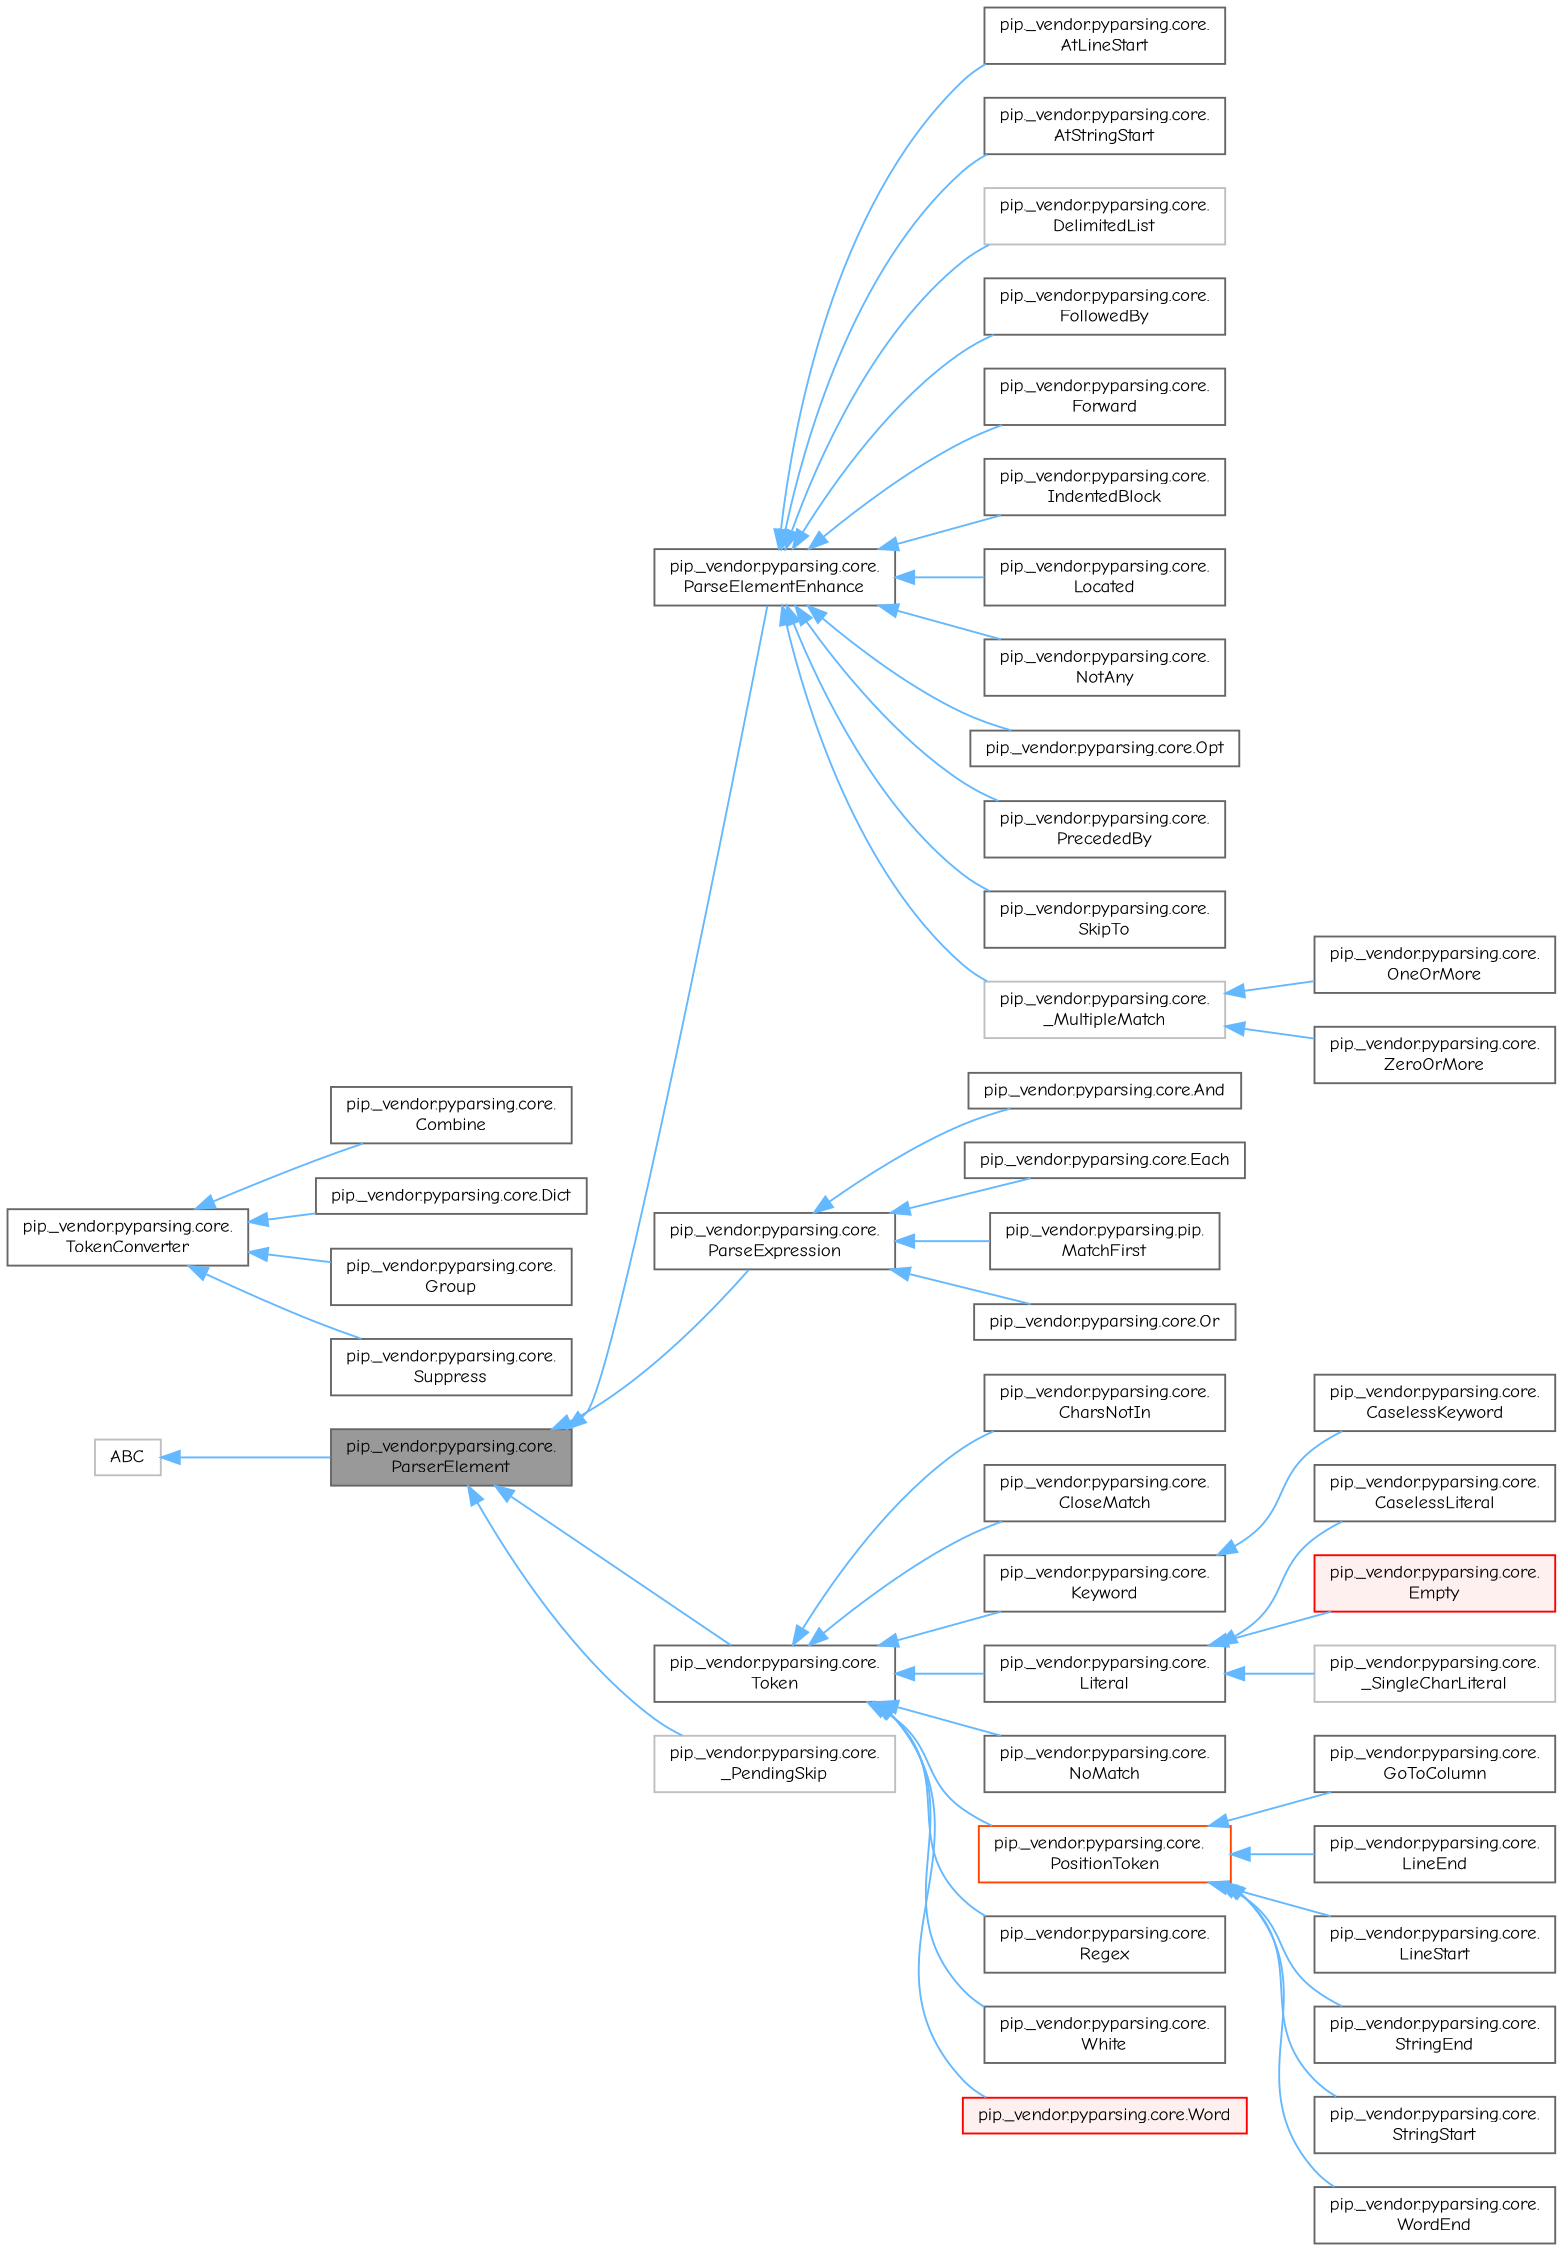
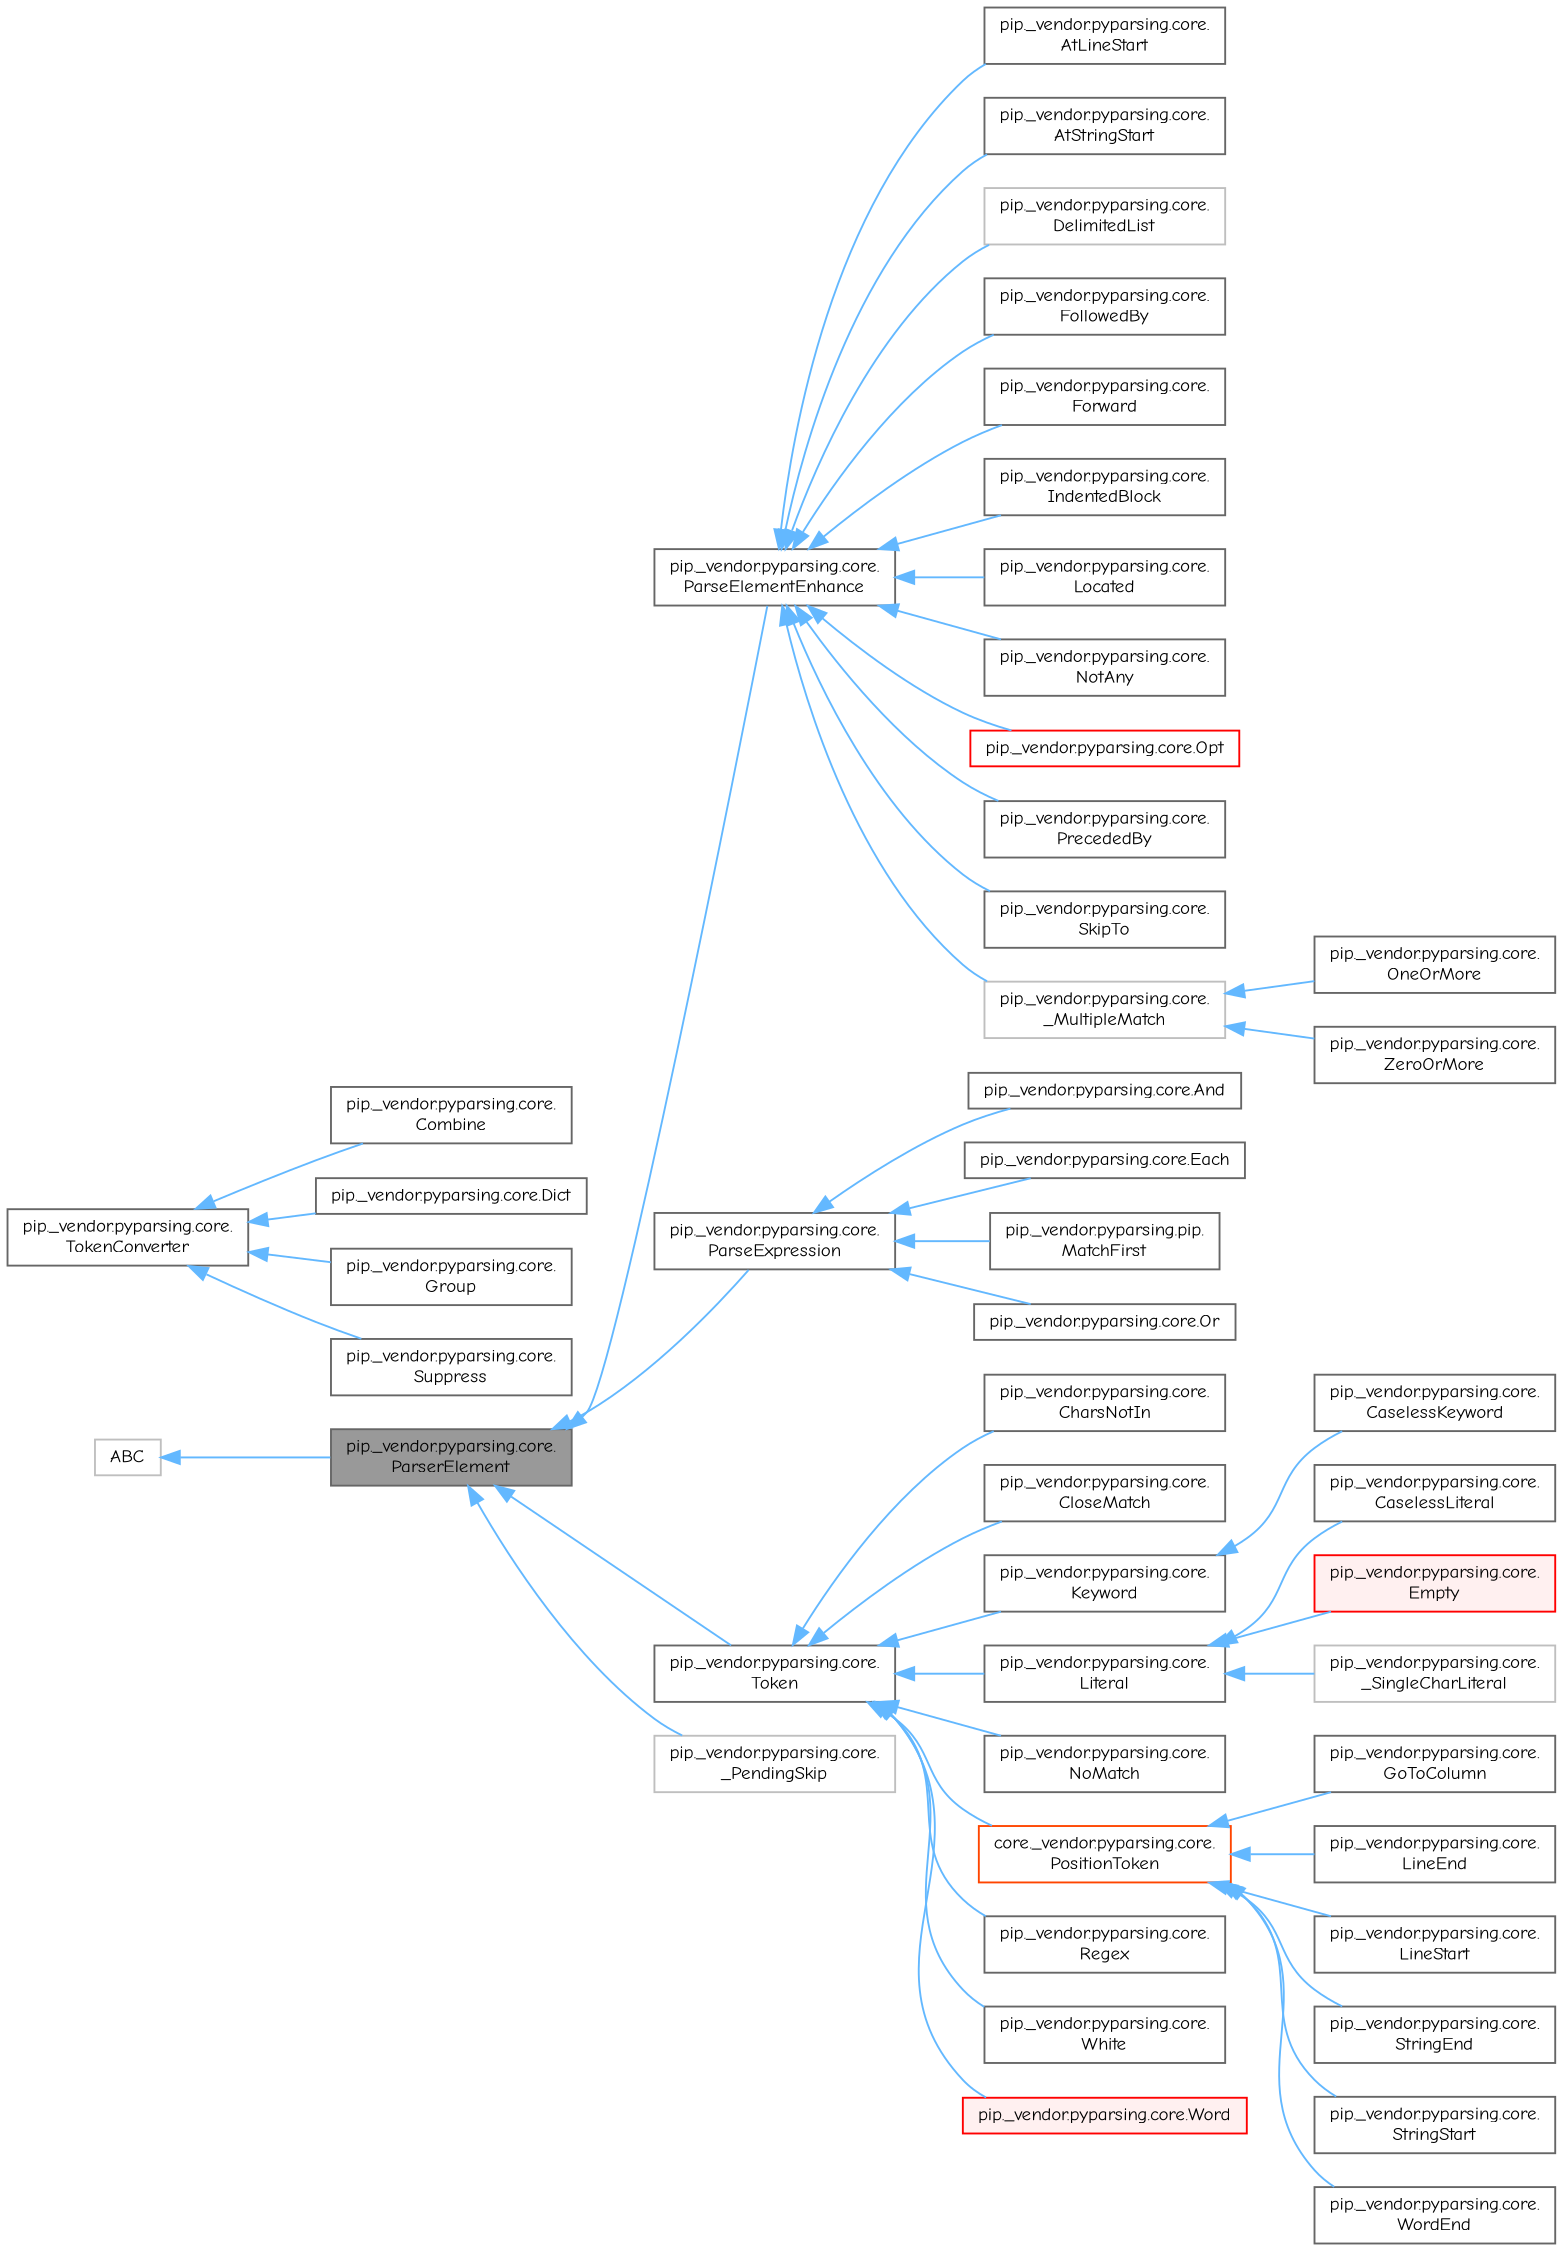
(1105, 748) -> (1105, 748)
(1105, 1854) -> (1105, 1854)
